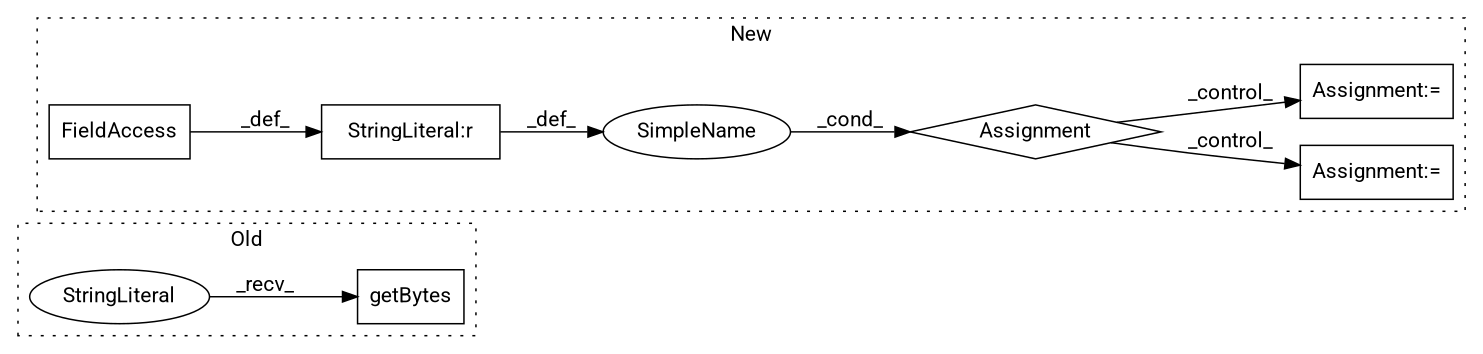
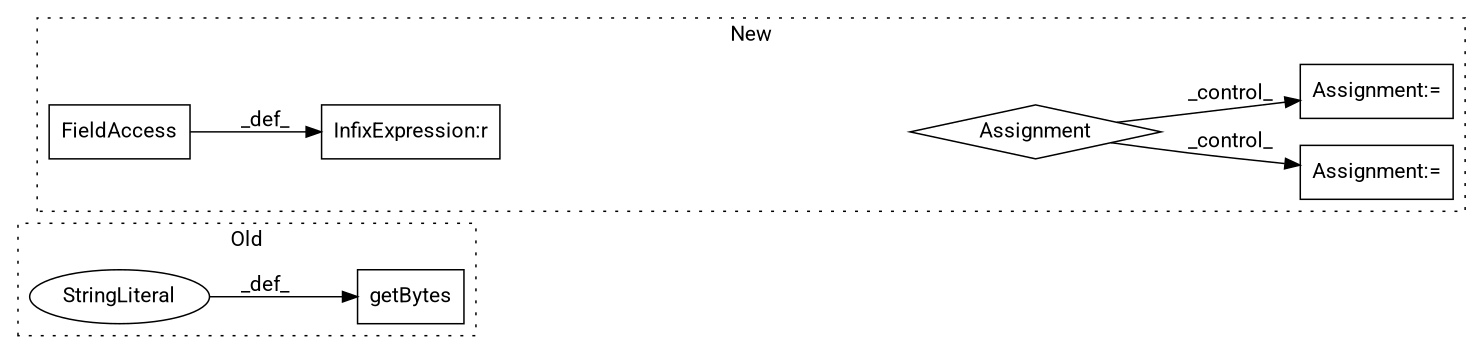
(411, 132) -> (411, 132)
(697, 132) -> none
(265, 285) -> (265, 285)
